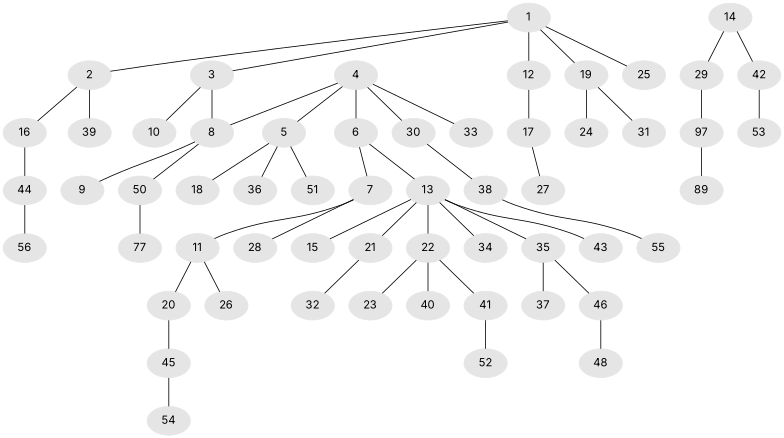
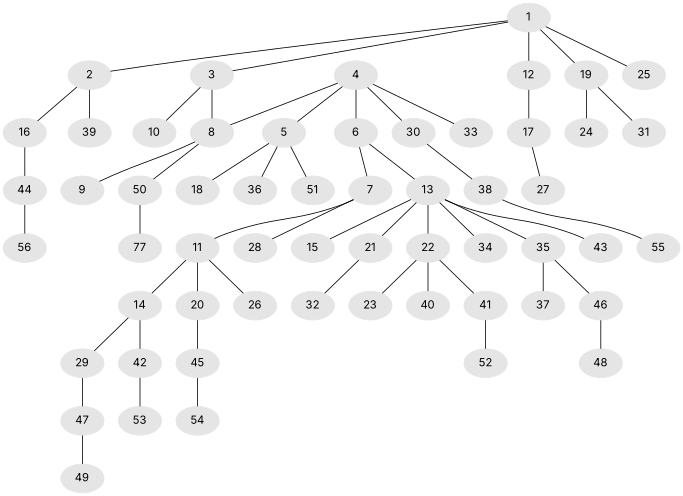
(702, 133) -> (82, 421)
(702, 190) -> (82, 478)
none -> (169, 277)
